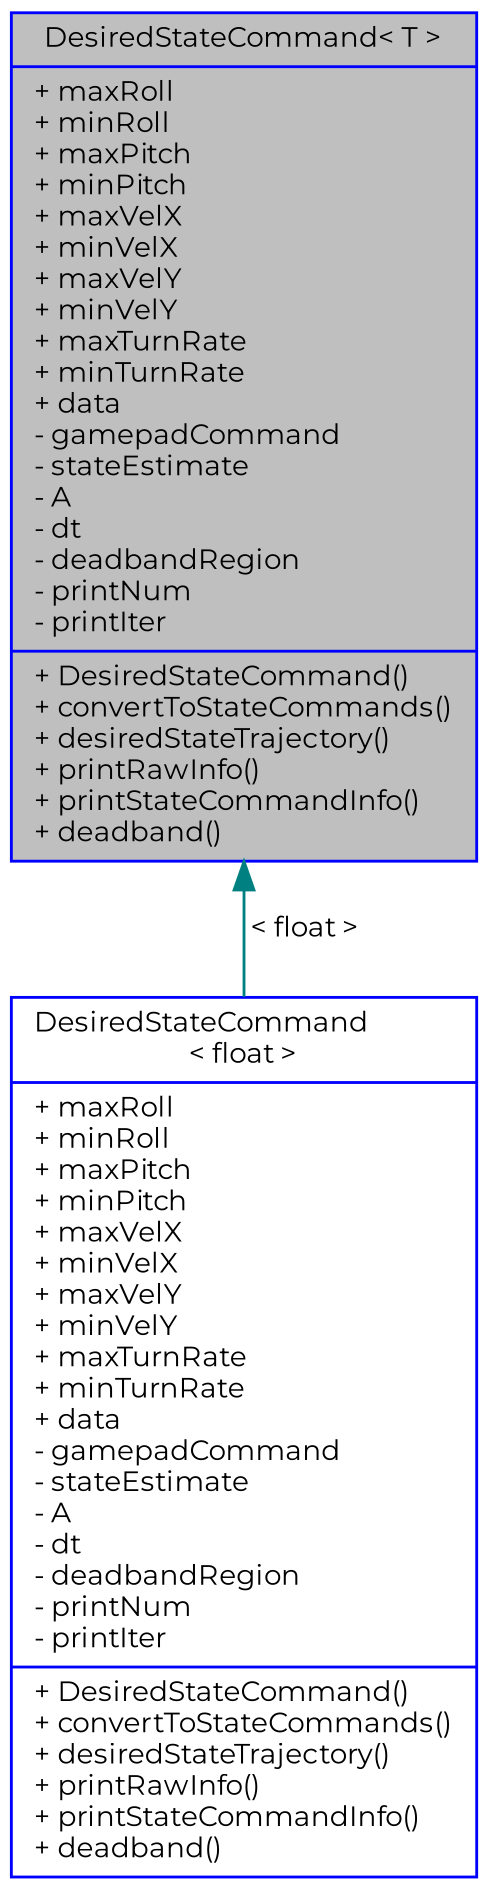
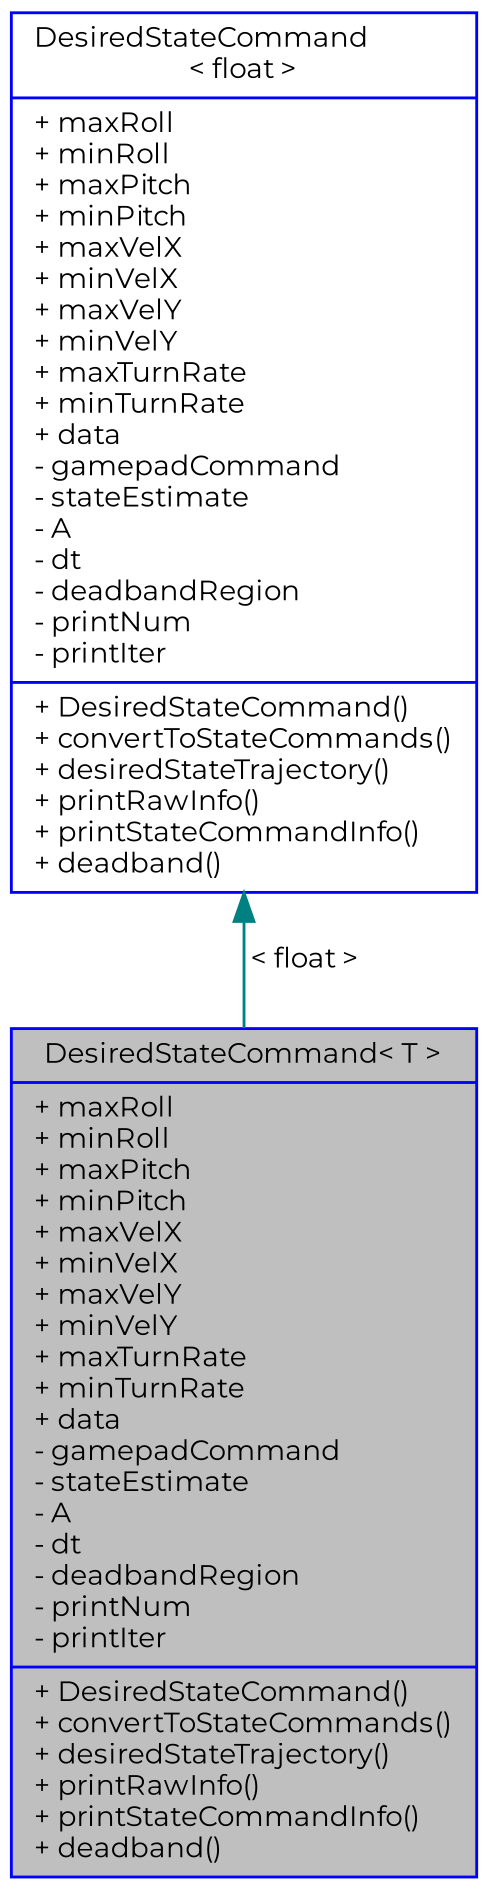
(244, 943) -> (244, 975)
